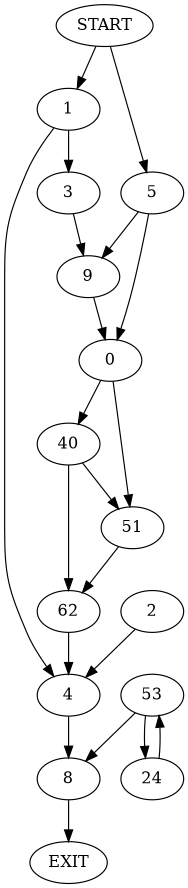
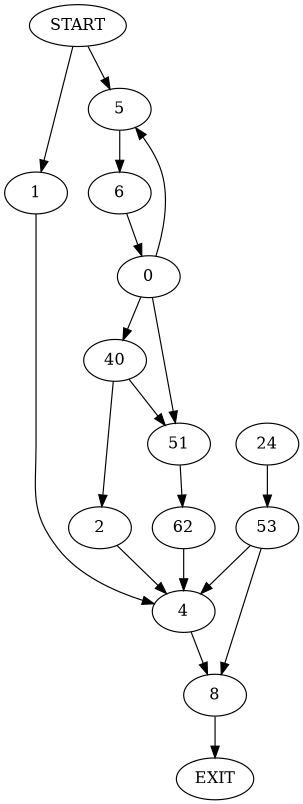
(69, 193) -> none
(137, 272) -> (165, 195)
(88, 277) -> (120, 193)
(69, 522) -> (108, 438)
(145, 731) -> (230, 565)
